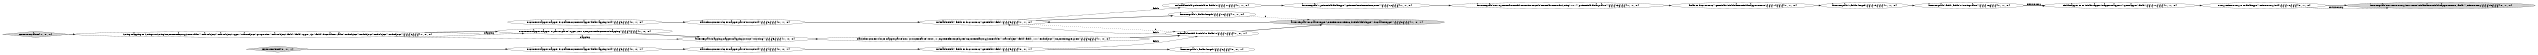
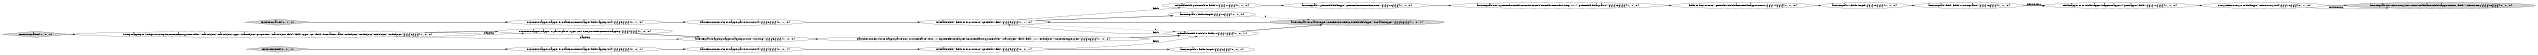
none -> (278, 22)
